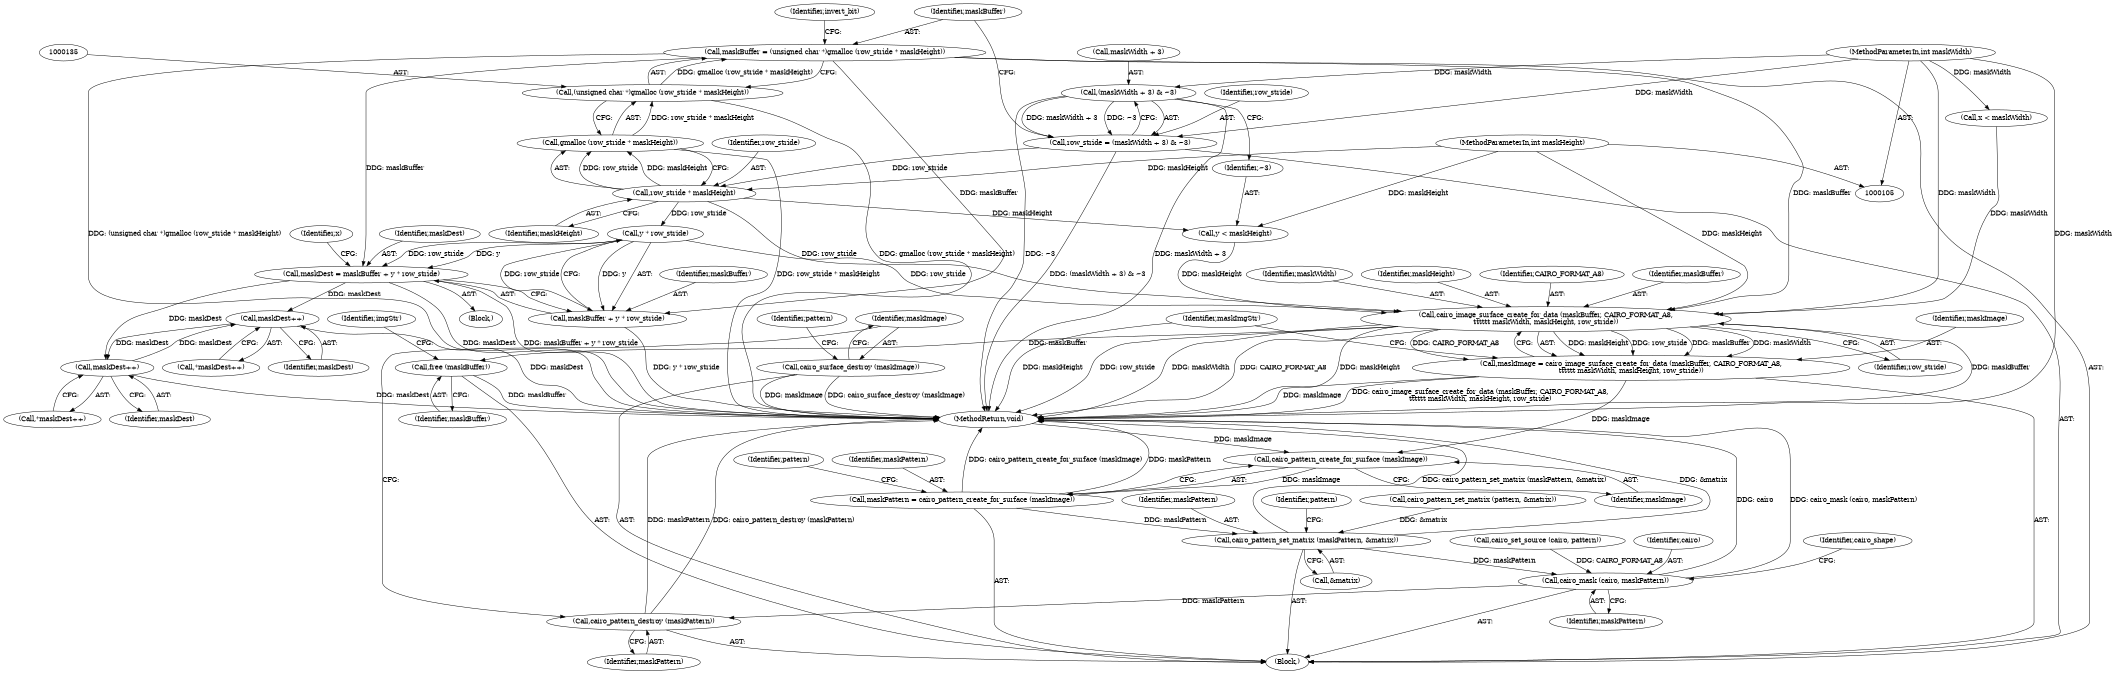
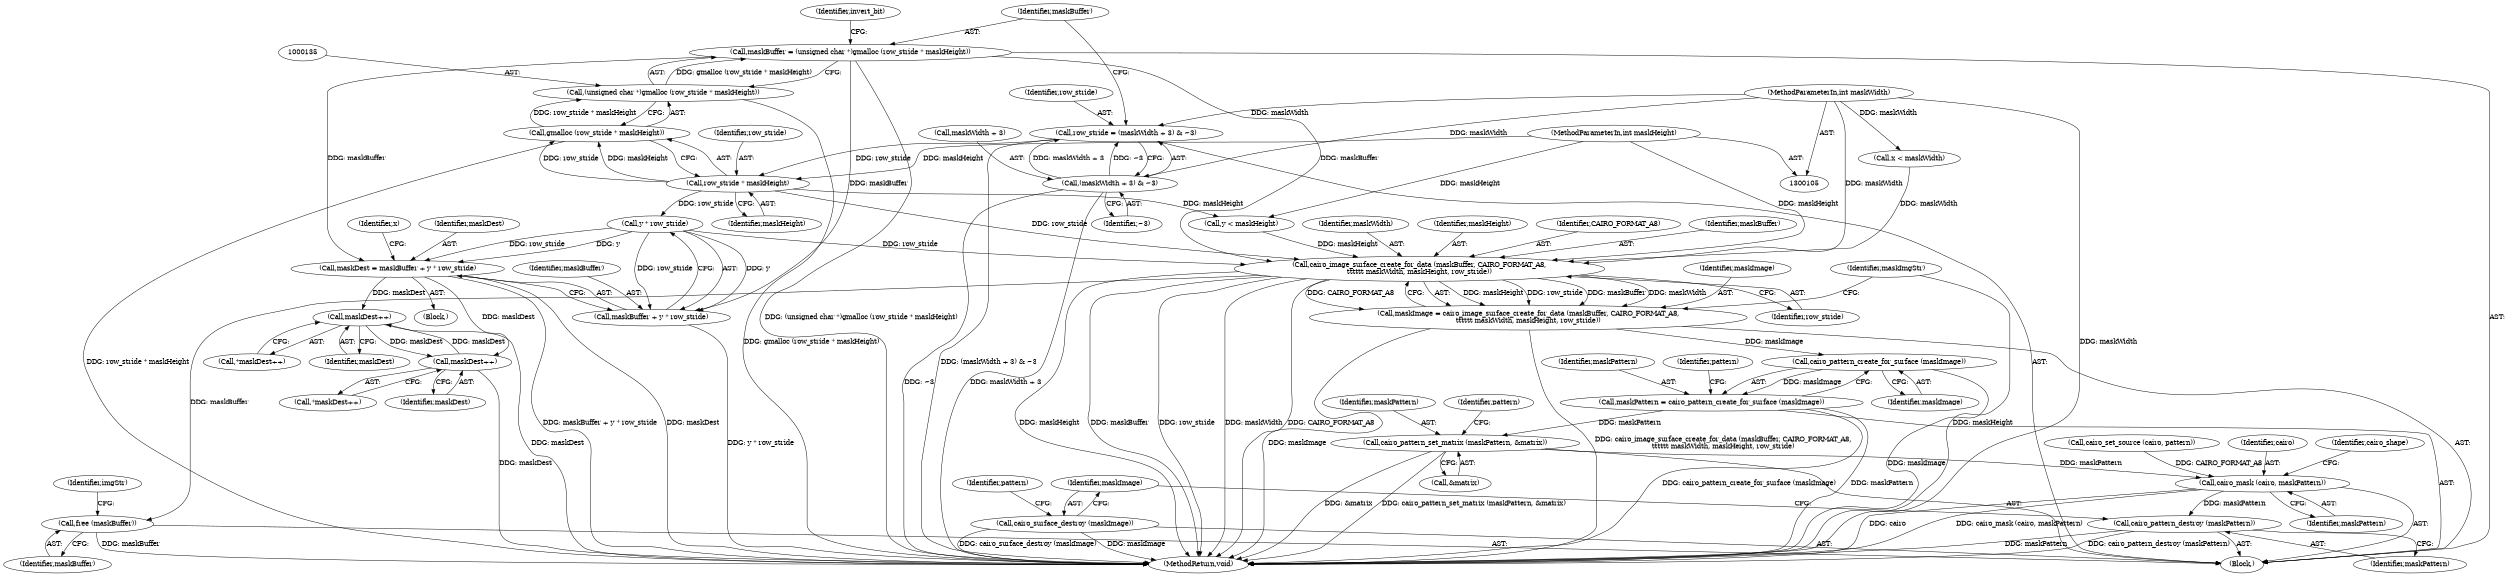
(1880, 194) -> (1804, 184)
(1242, 199) -> (1127, 205)
(1158, 436) -> (1805, 531)
(1473, 500) -> none
